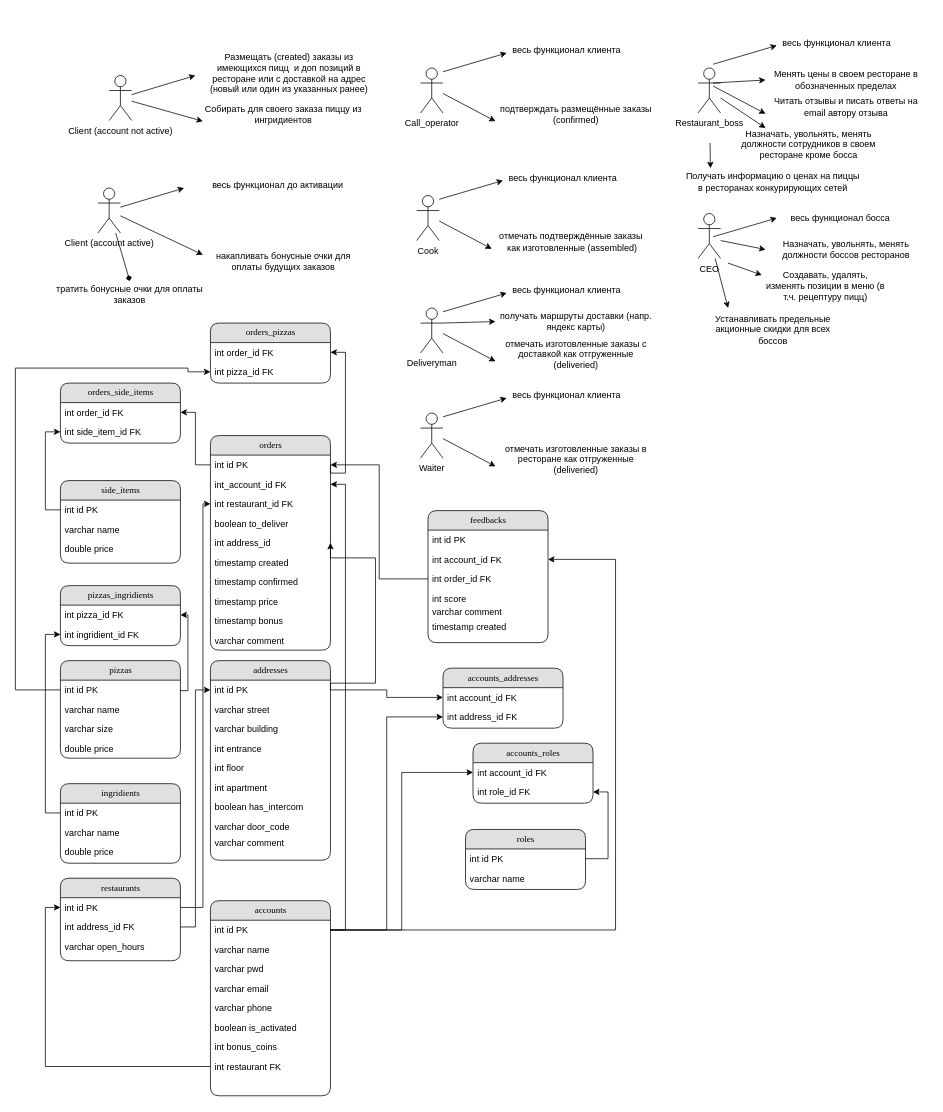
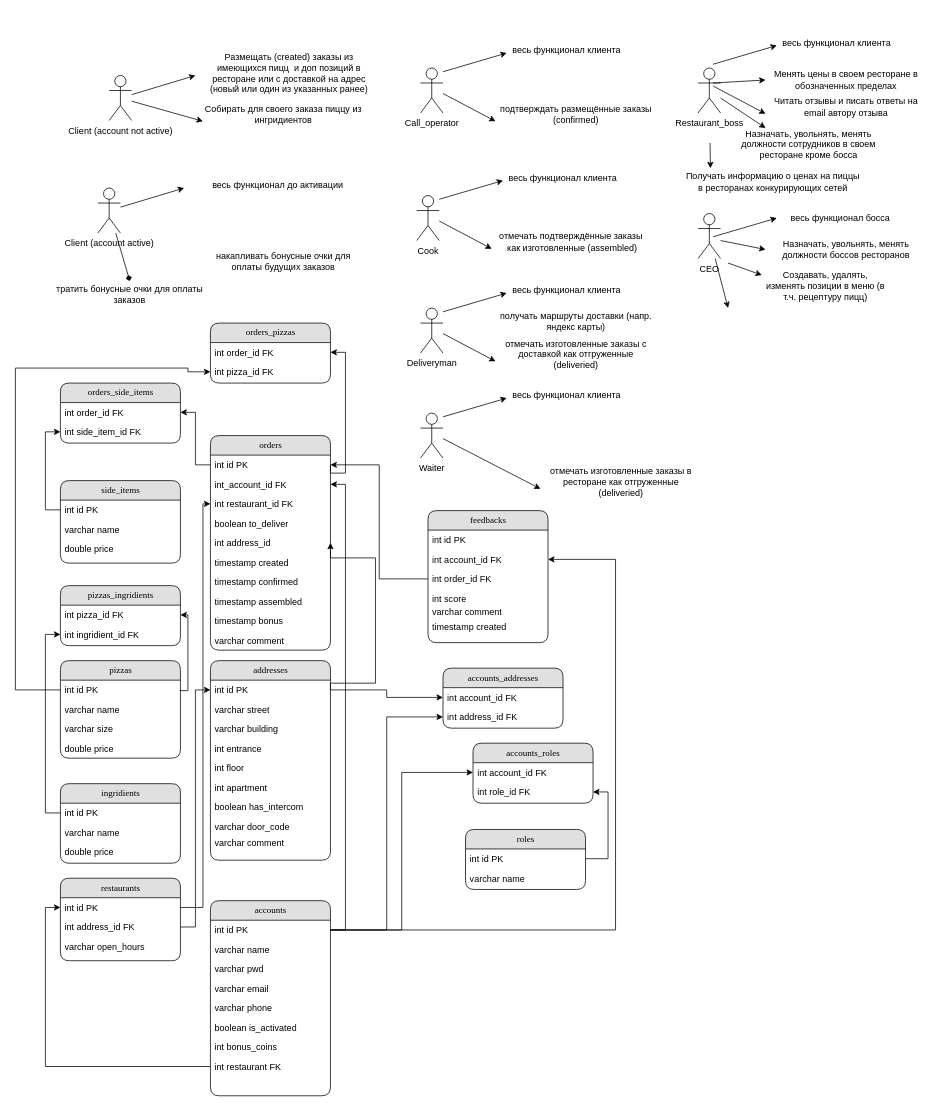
(159, 234) -> none
(461, 322) -> none
(773, 330) -> none
(576, 459) -> (621, 482)
(250, 602) -> (260, 602)
